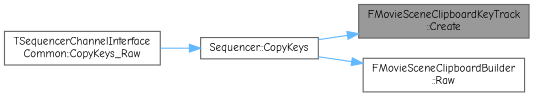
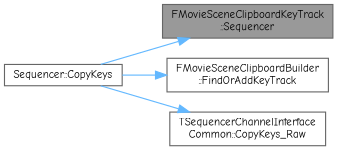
(444, 21) -> (248, 21)
(175, 48) -> (140, 97)
(444, 75) -> (248, 75)
